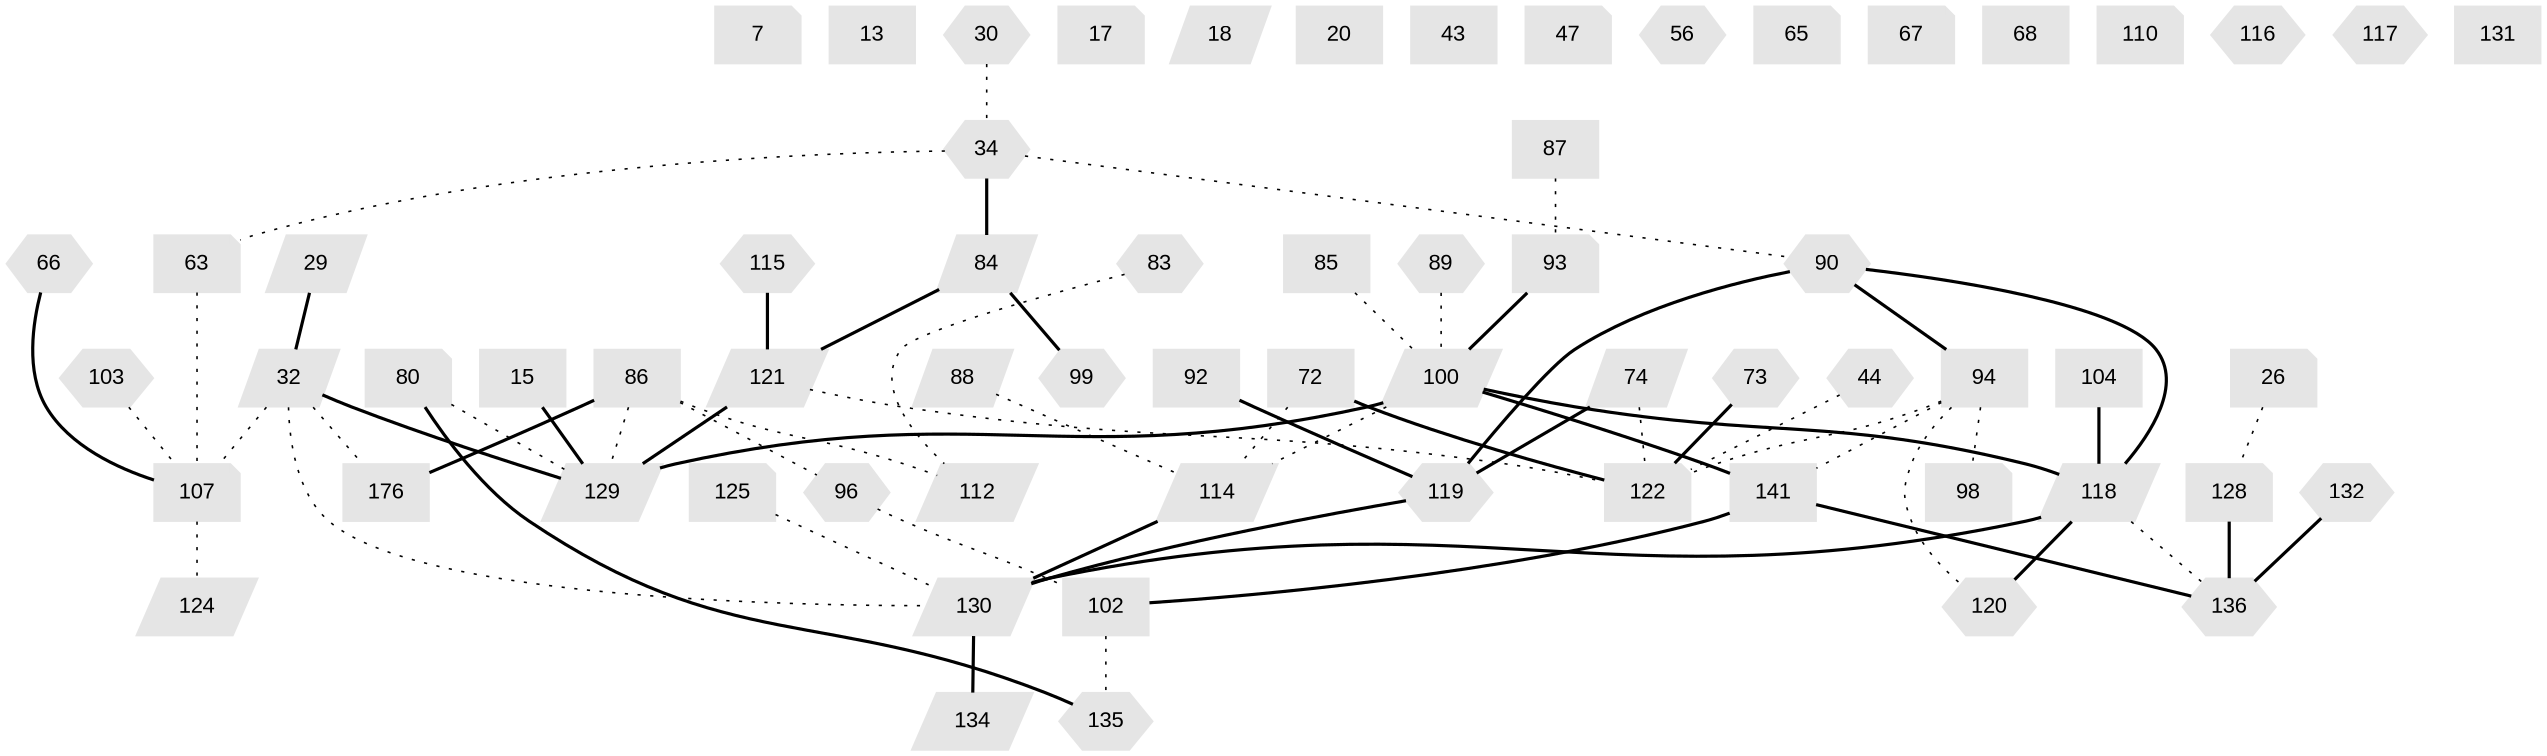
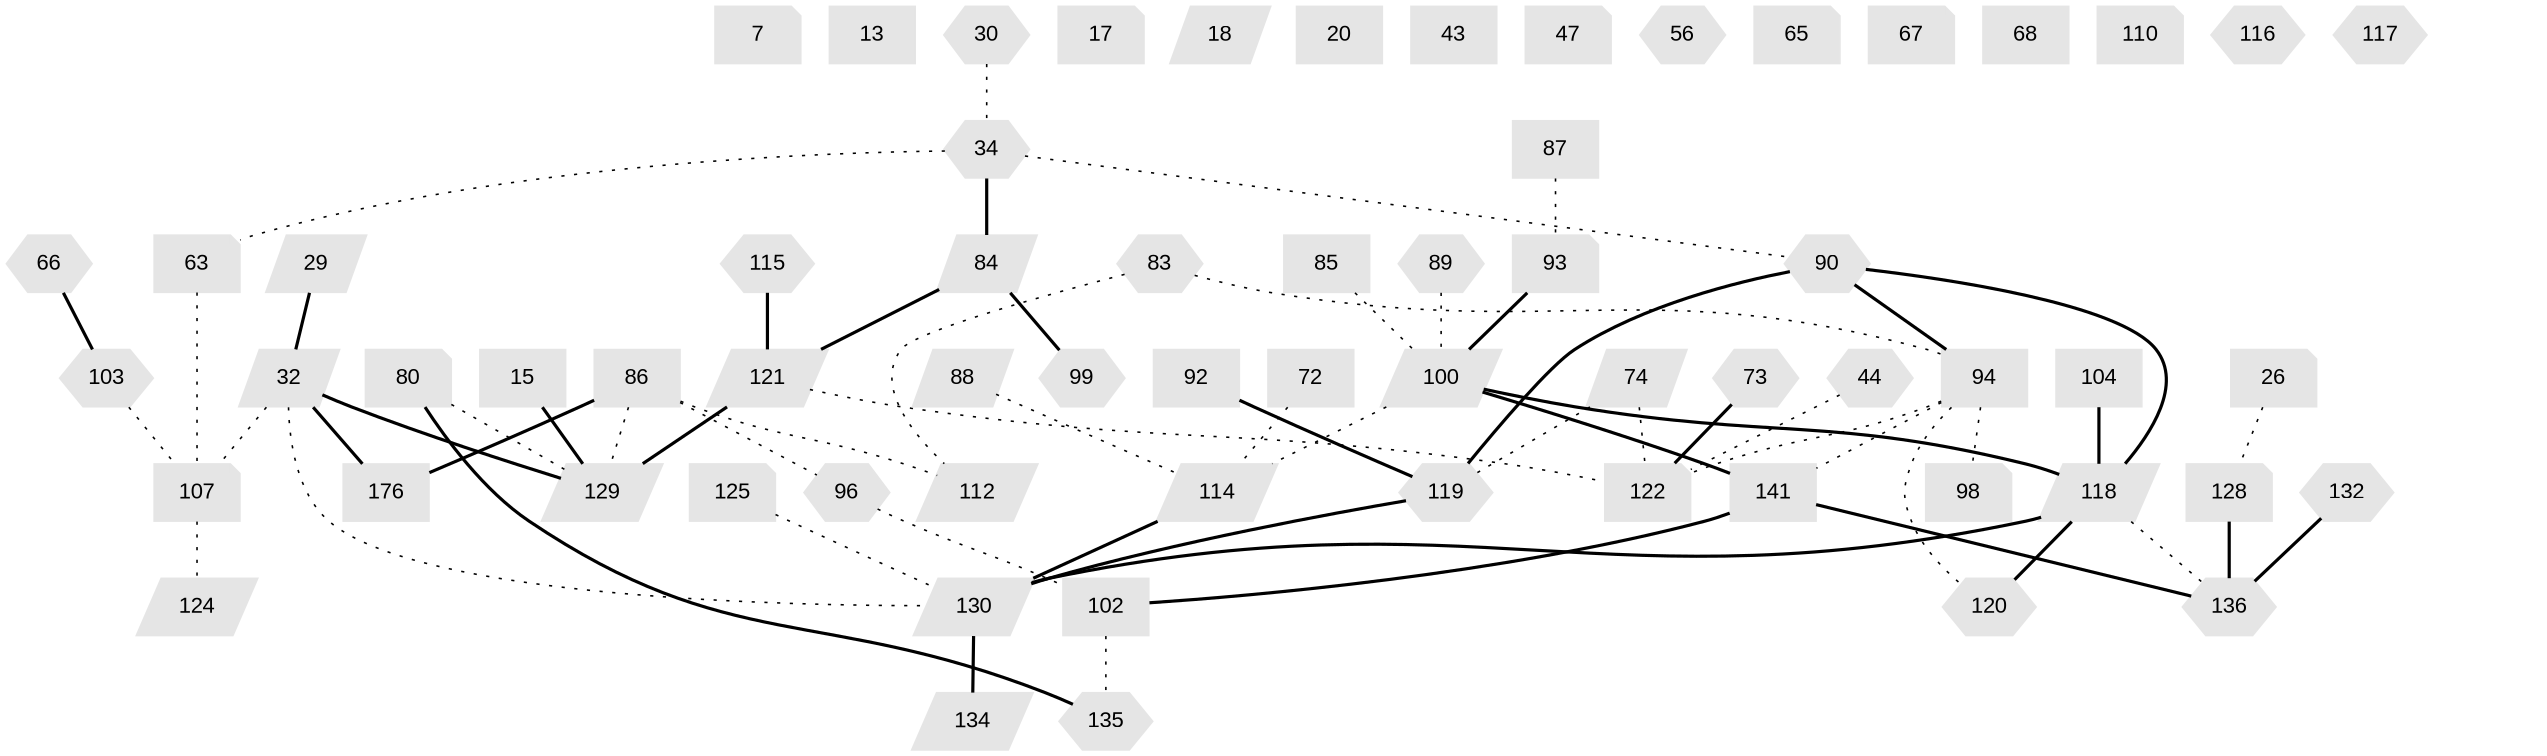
(2498, 35) -> none
none -> (1569, 311)
(51, 413) -> (78, 321)
(1022, 435) -> none
(338, 436) -> (338, 436)
(1533, 440) -> (1533, 440)
(1472, 442) -> none
